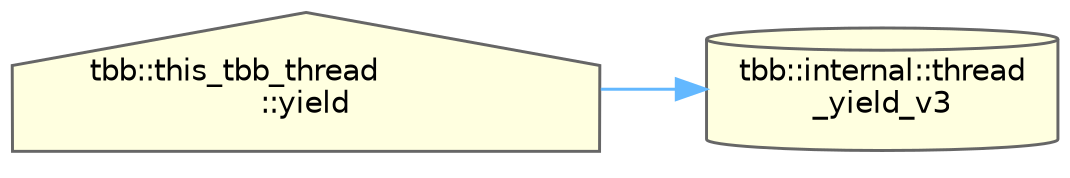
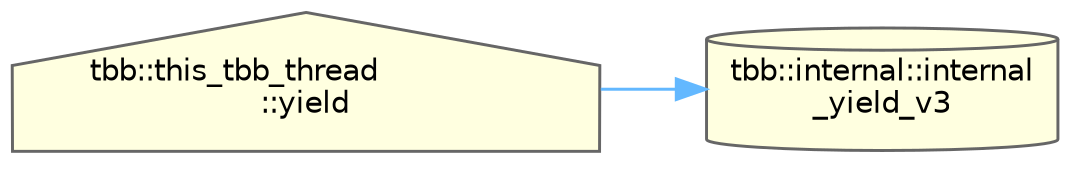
(882, 89) -> (882, 89)
